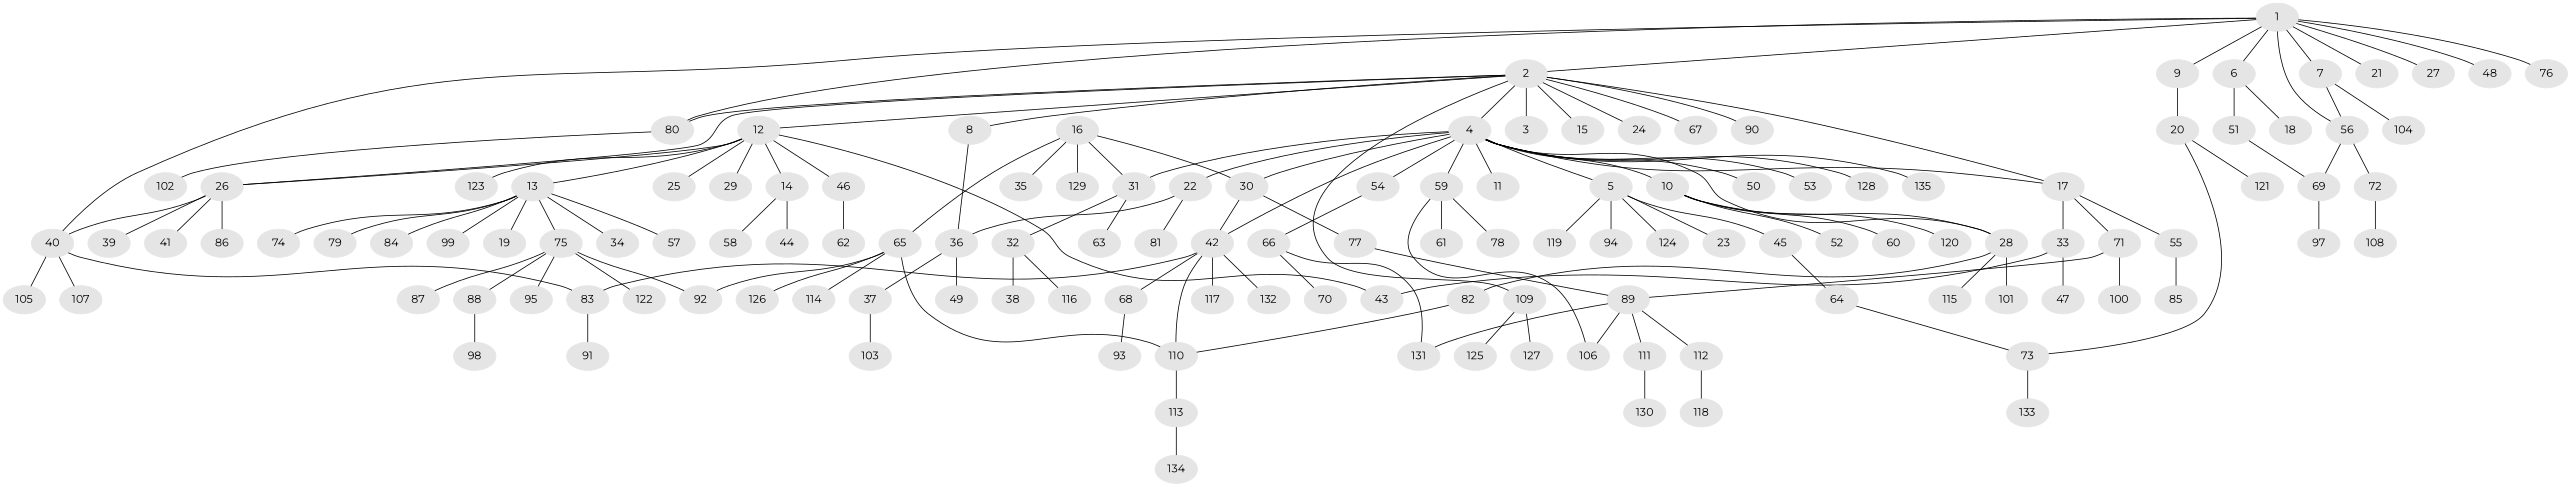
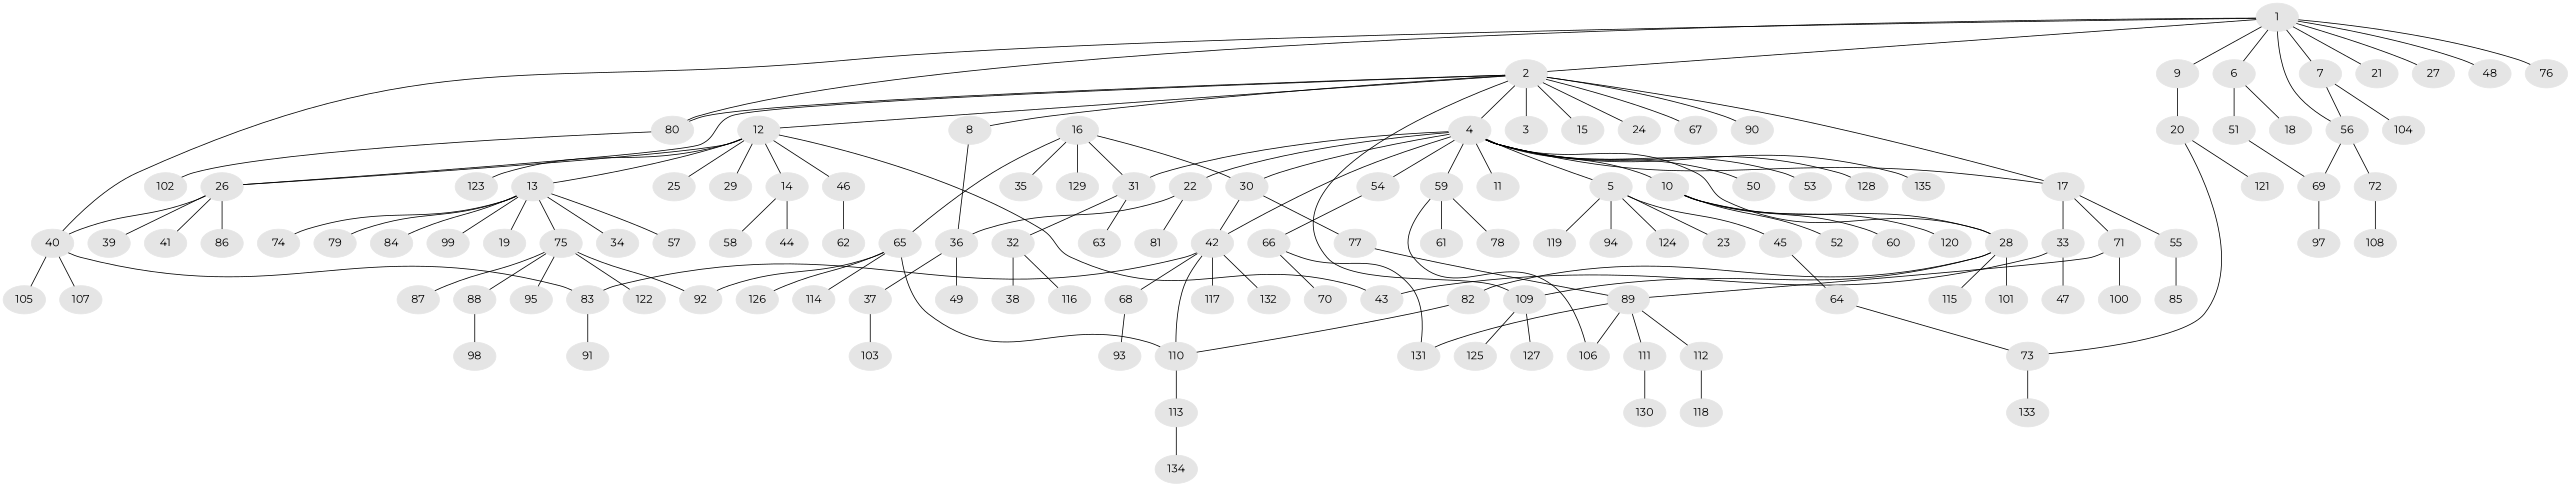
none -> (1769, 279)
